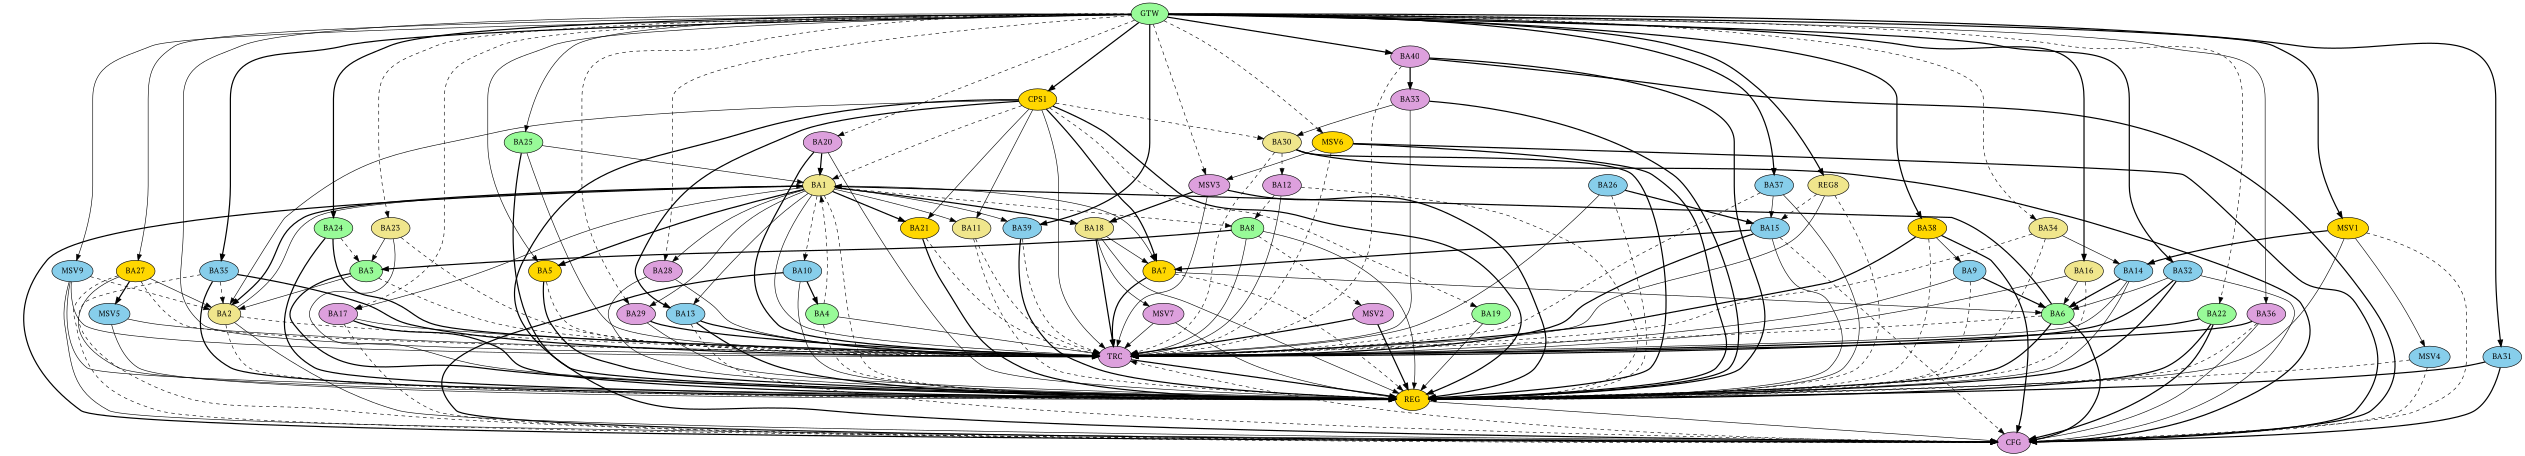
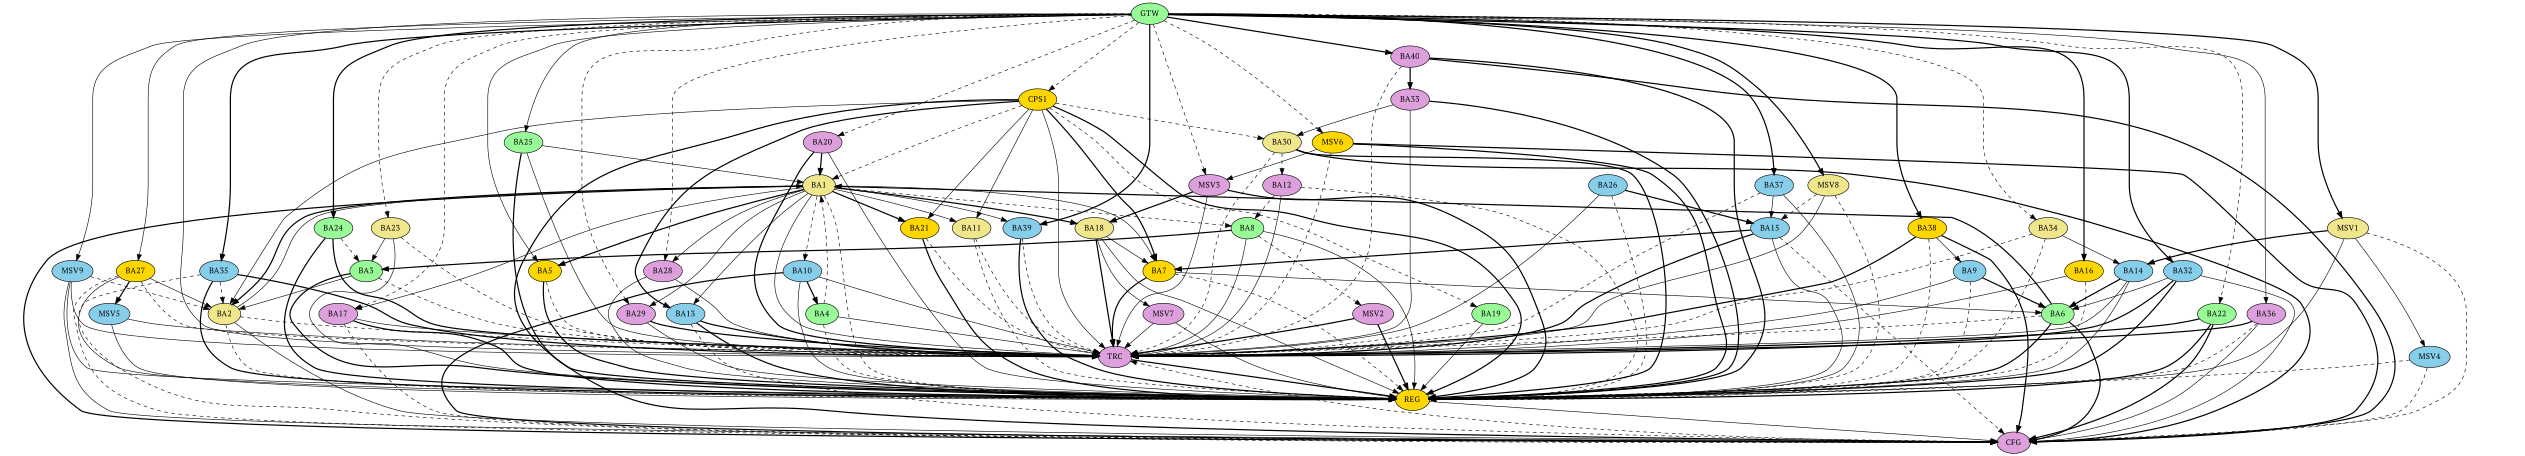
(1096, 55) -> (1096, 55)
(1828, 185) -> (1828, 185)
(2348, 228) -> (2348, 228)
(2084, 271) -> (2084, 271)
(2073, 290) -> none
none -> (955, 317)
(2502, 357) -> none
